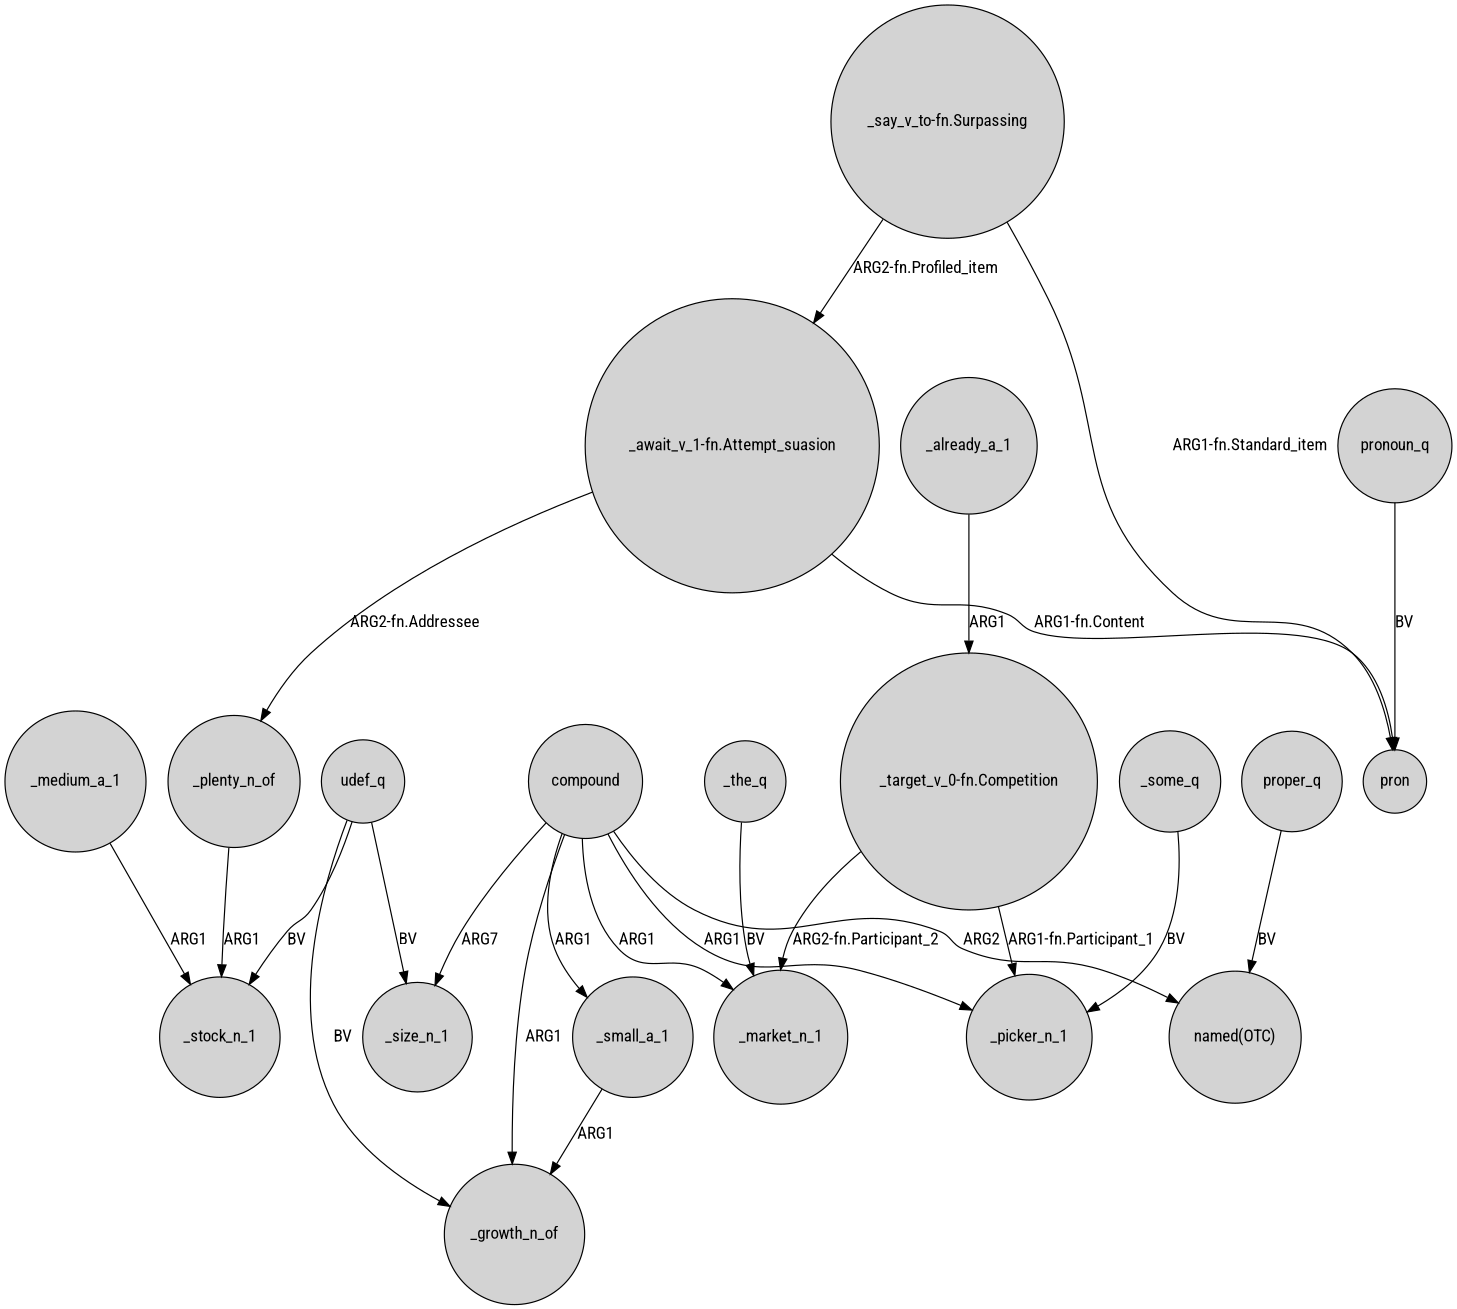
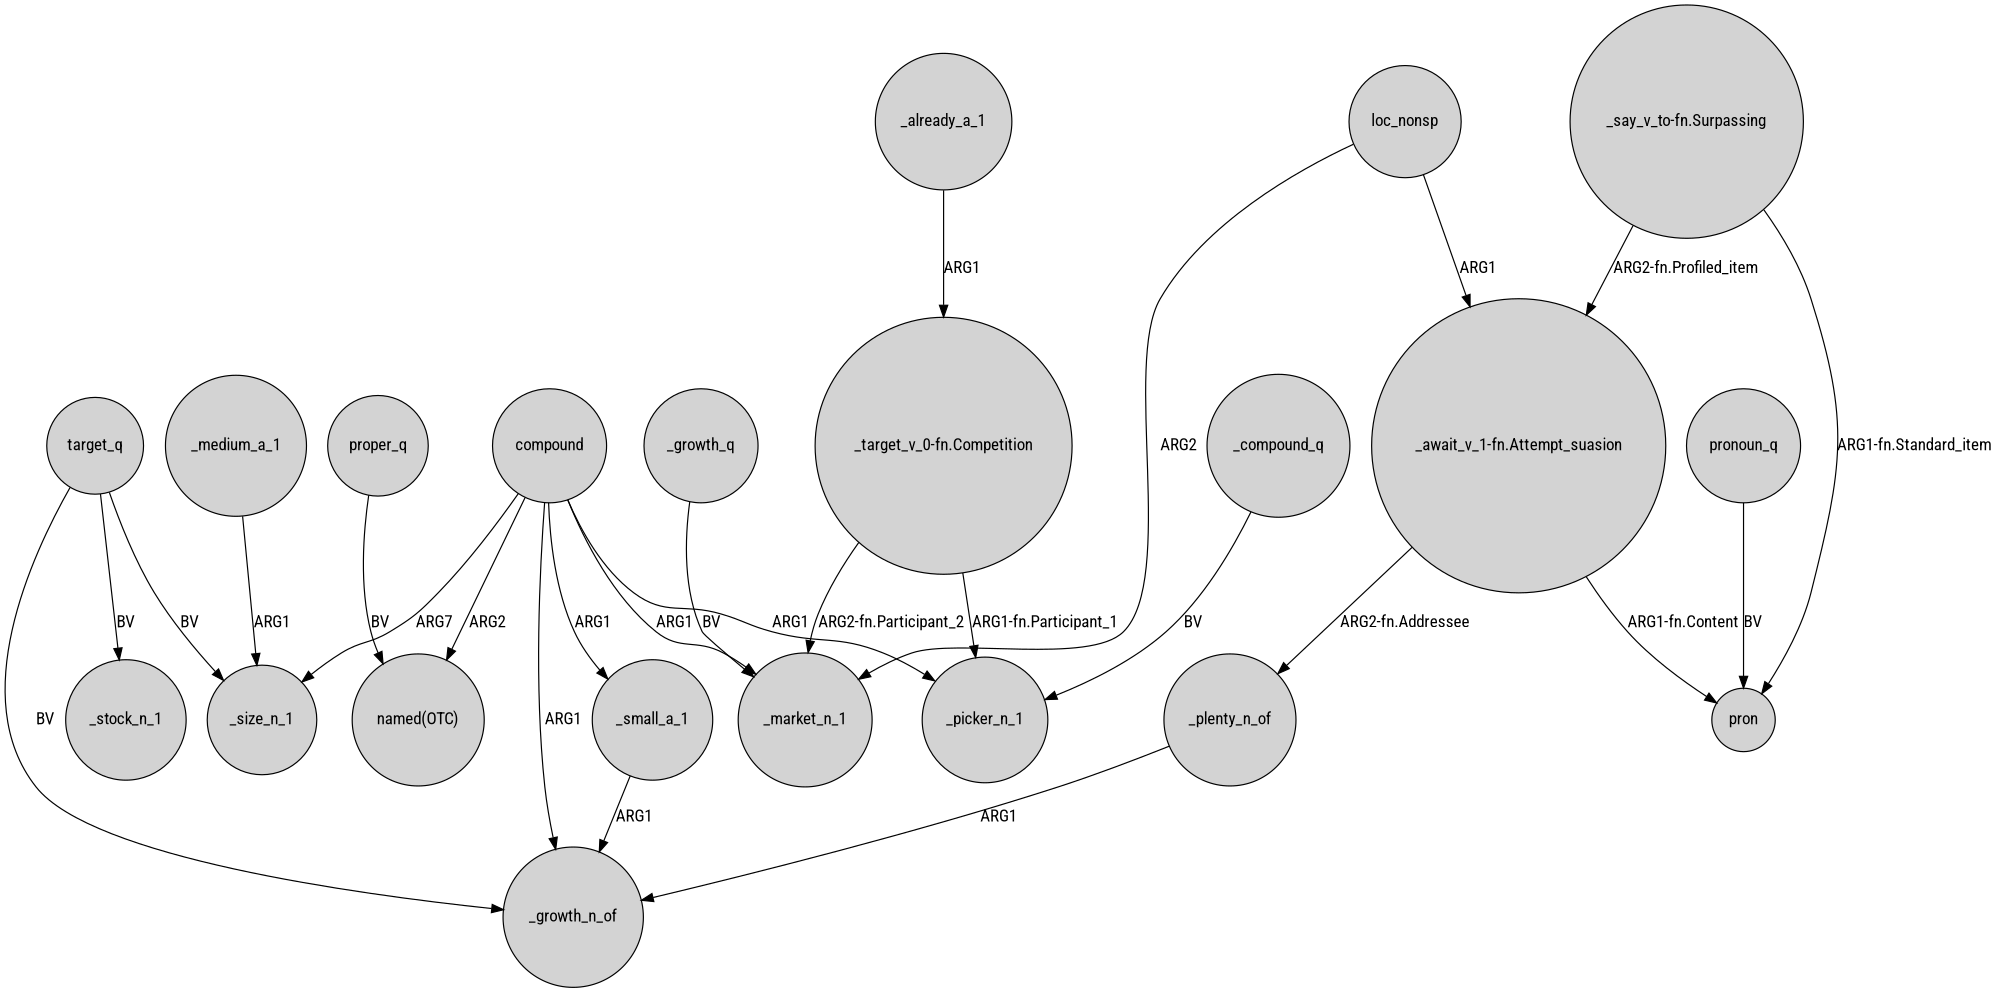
none -> (1405, 122)
(363, 781) -> (95, 446)
(745, 781) -> (701, 446)
(1170, 781) -> (1278, 446)
(225, 906) -> (914, 830)
(147, 909) -> (249, 585)
